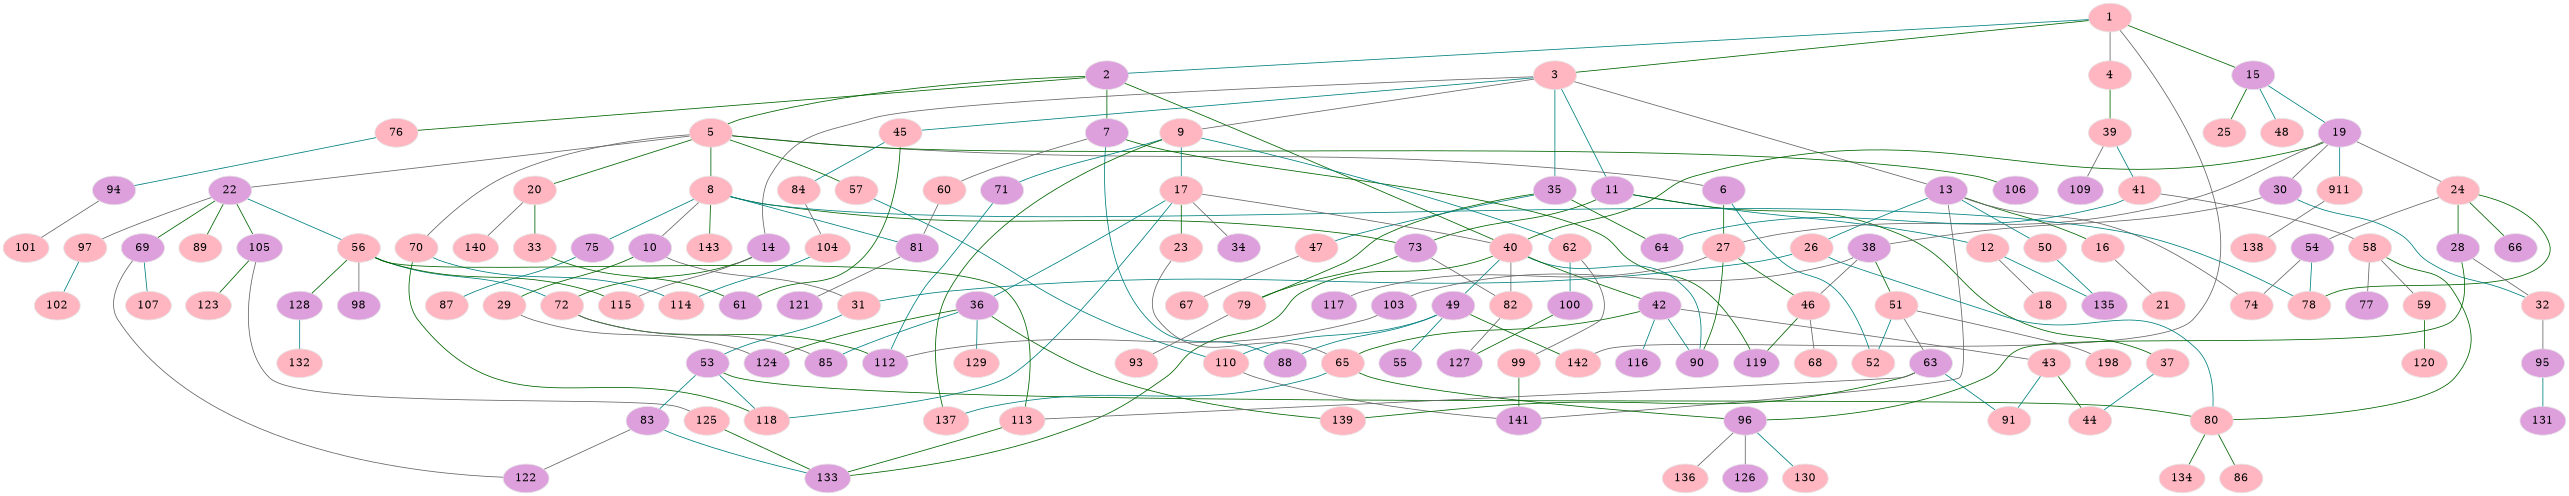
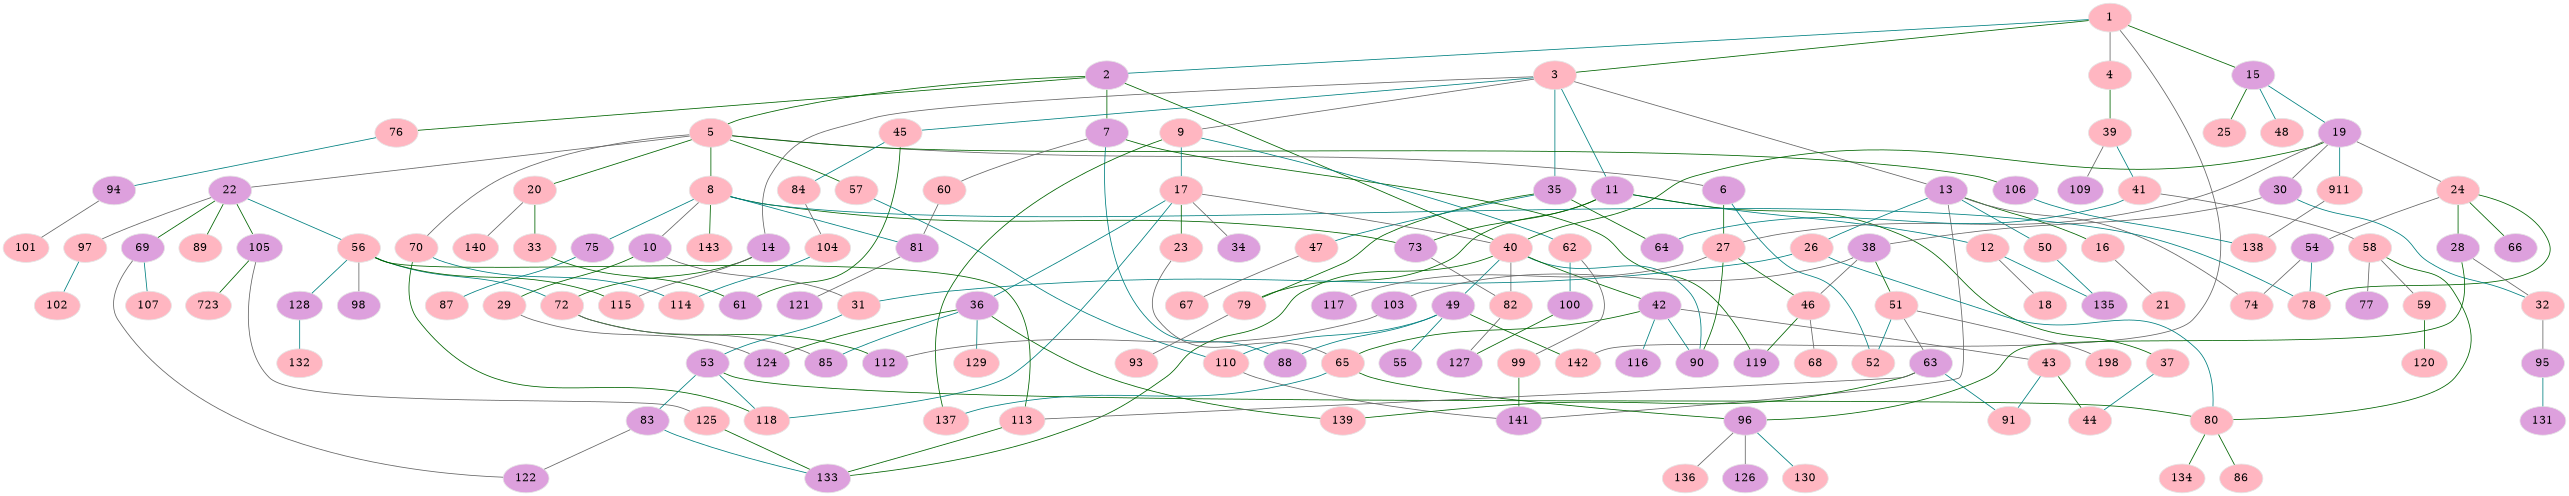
(1002, 190) -> none
none -> (2137, 224)
(1364, 268) -> (1451, 259)
(329, 277) -> (329, 277)
(208, 306) -> (208, 306)
